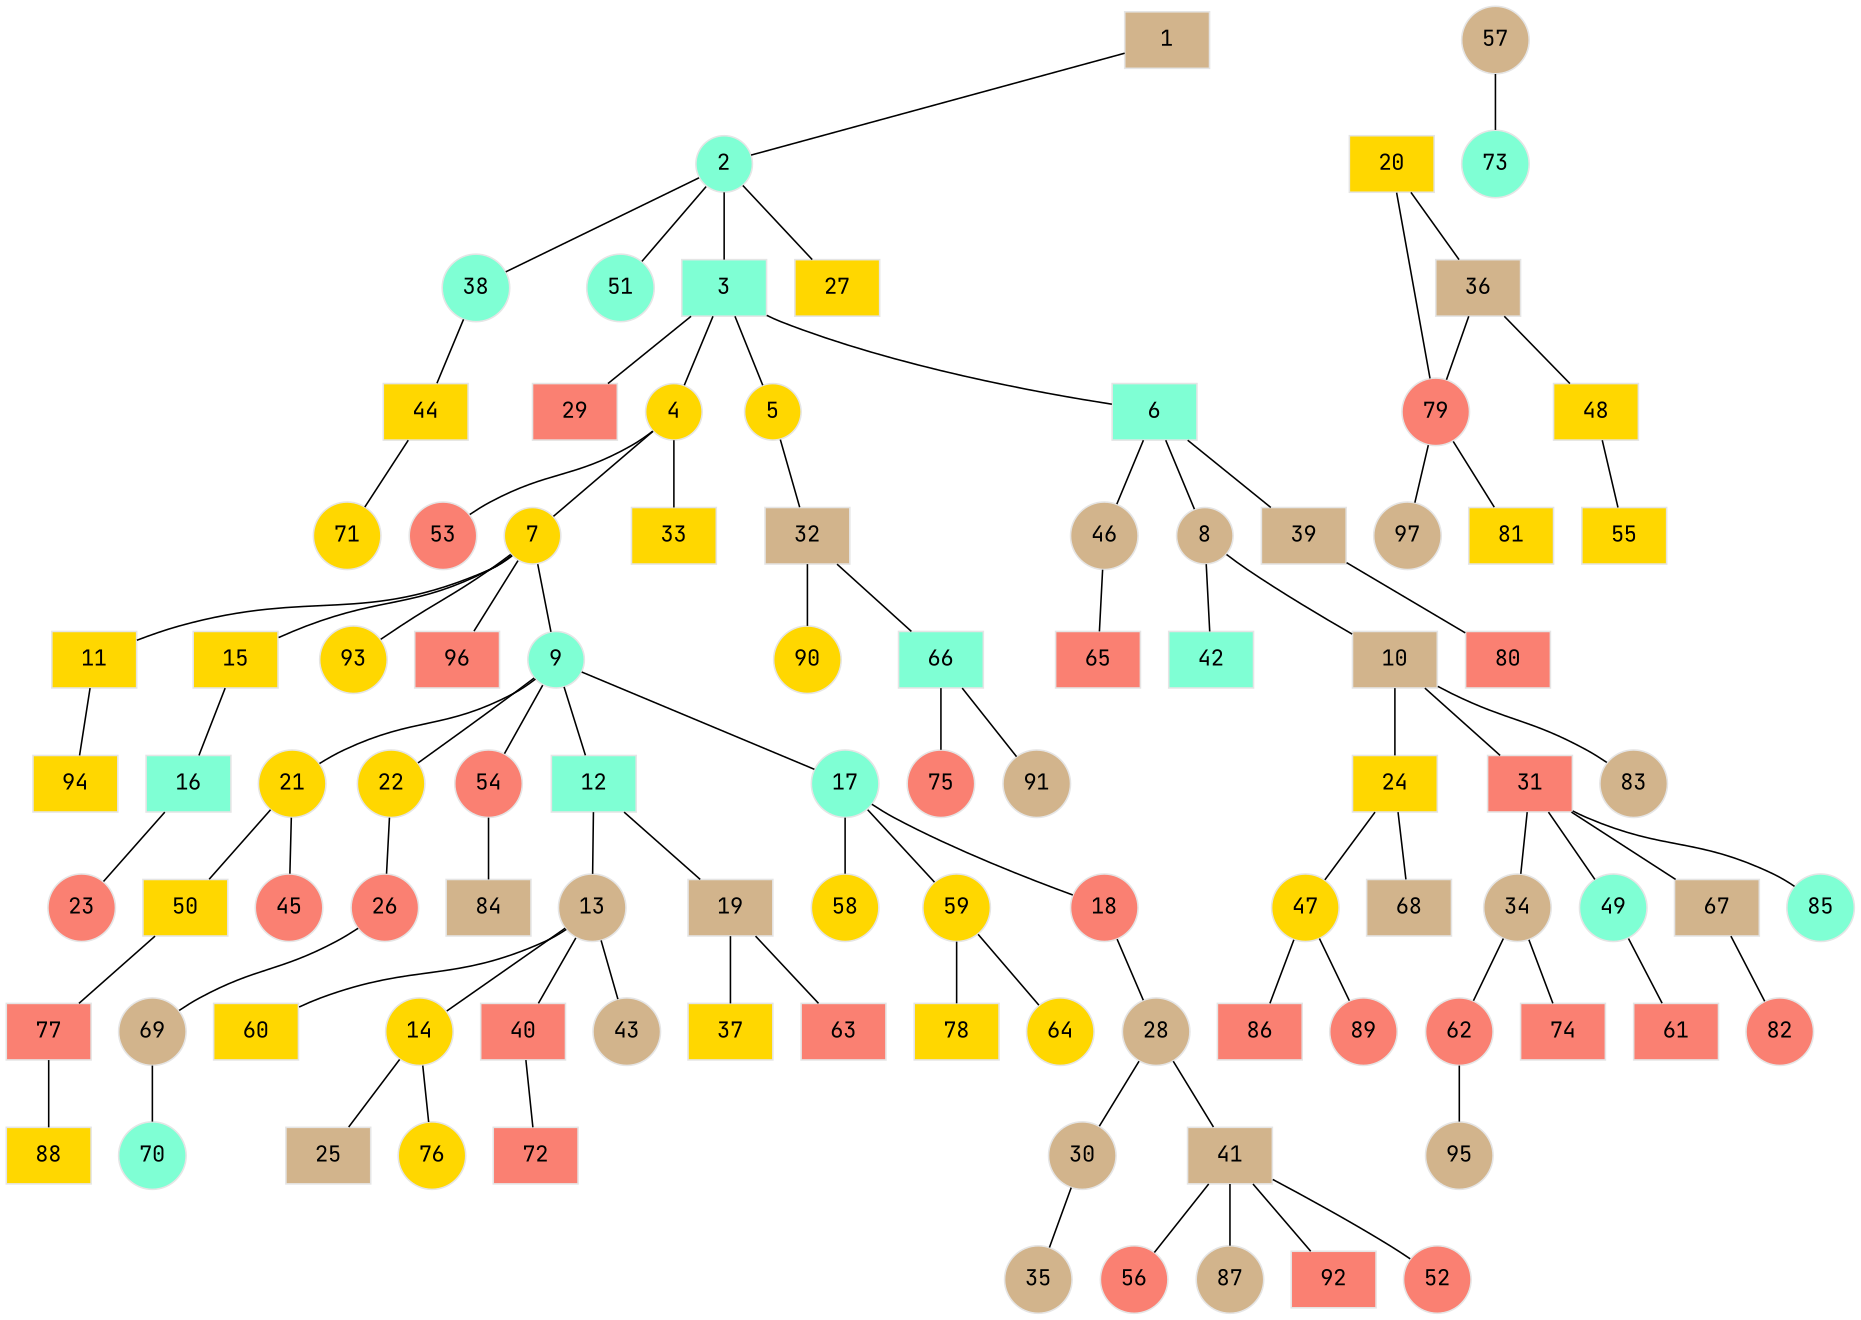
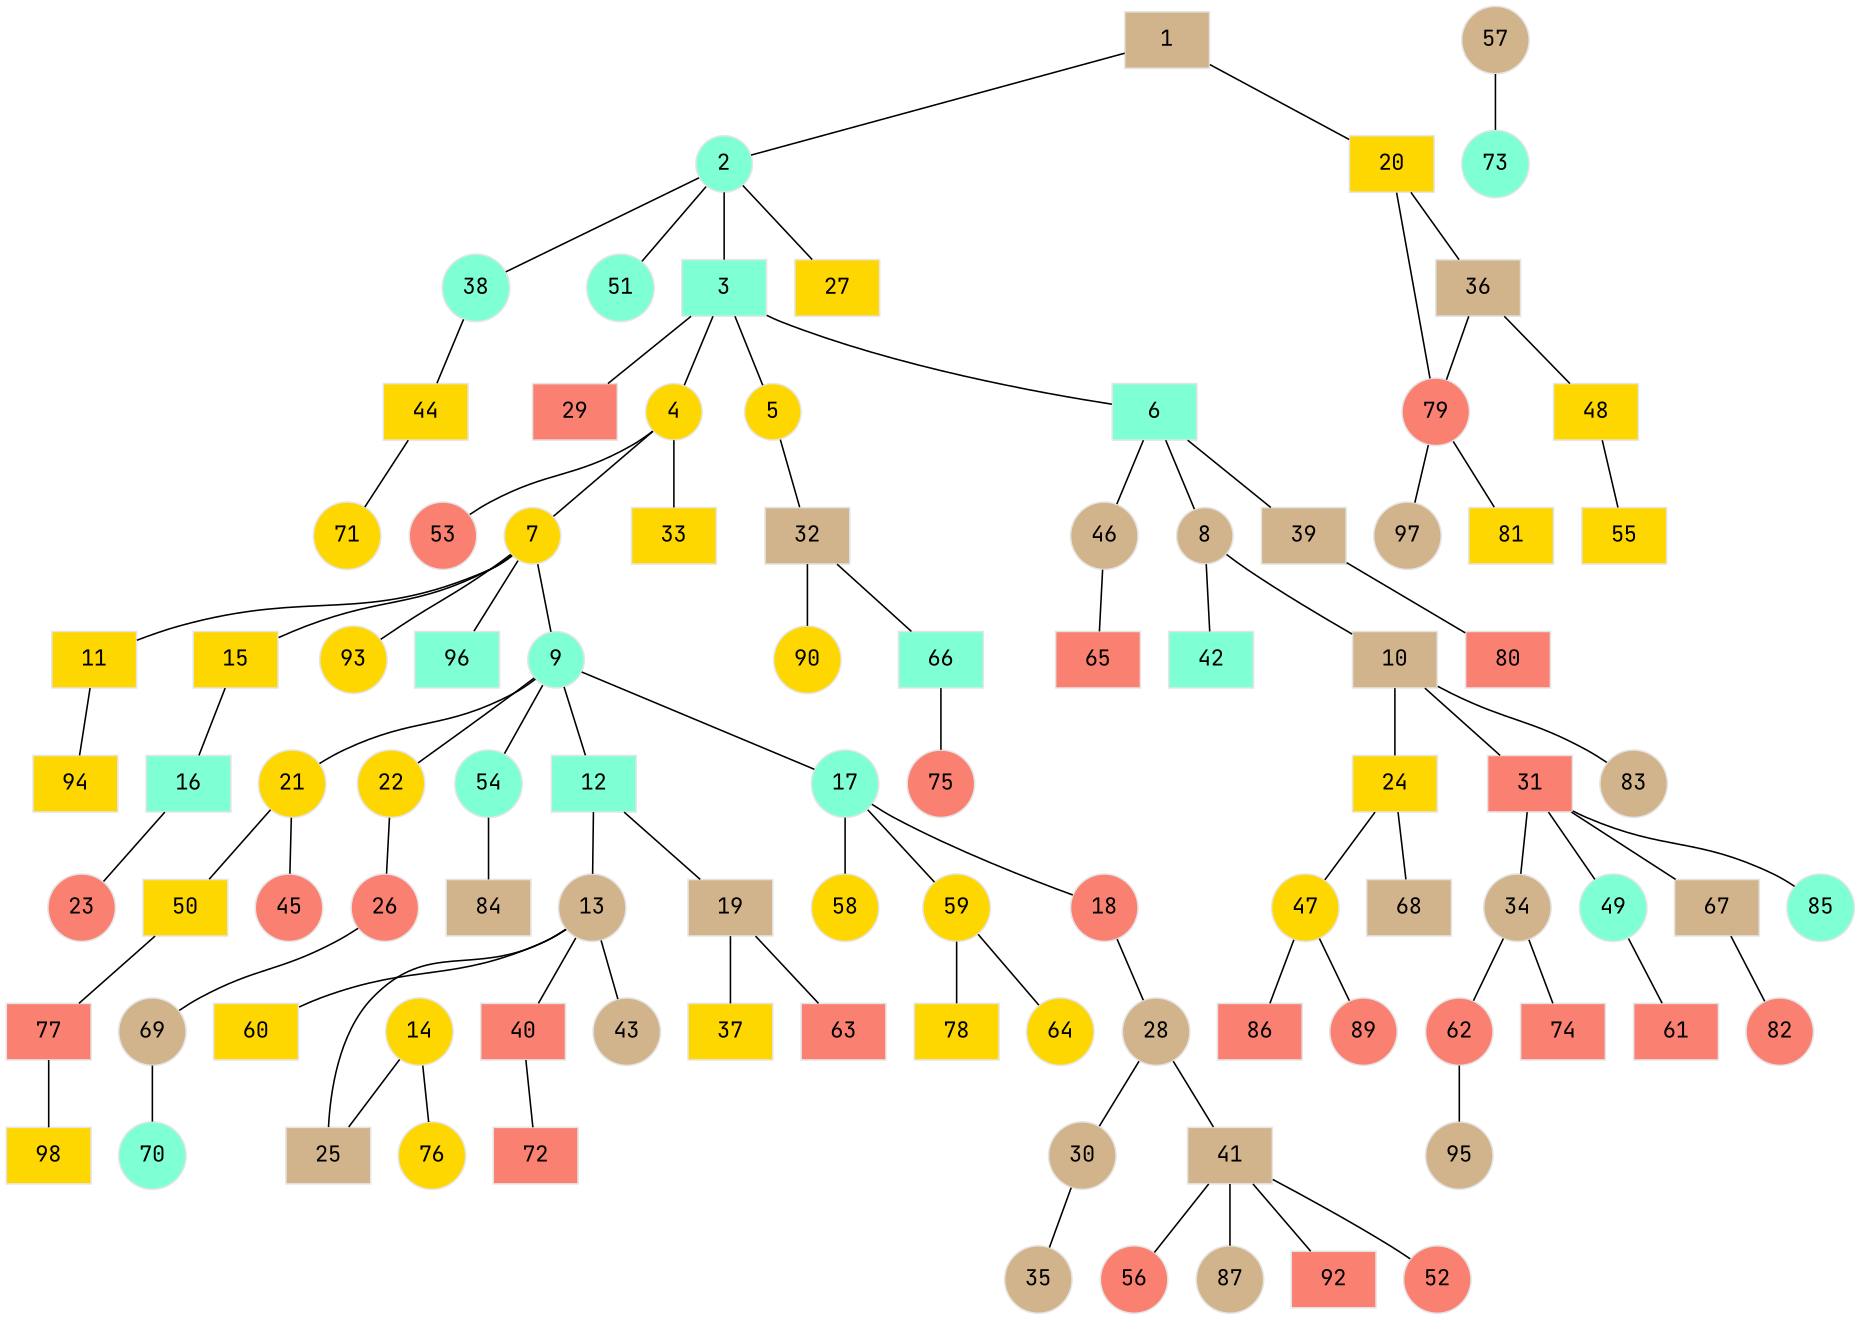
none -> (1280, 102)
(457, 660) -> (457, 660)
(489, 784) -> (489, 784)
(1037, 784) -> none
(506, 970) -> (379, 992)
(49, 1156) -> (49, 1156)
